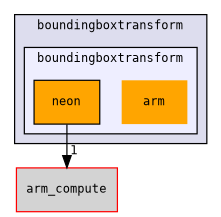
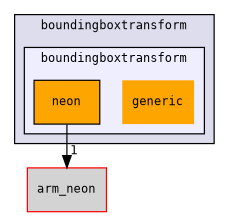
(155, 102) -> (158, 102)
(67, 190) -> (67, 190)
